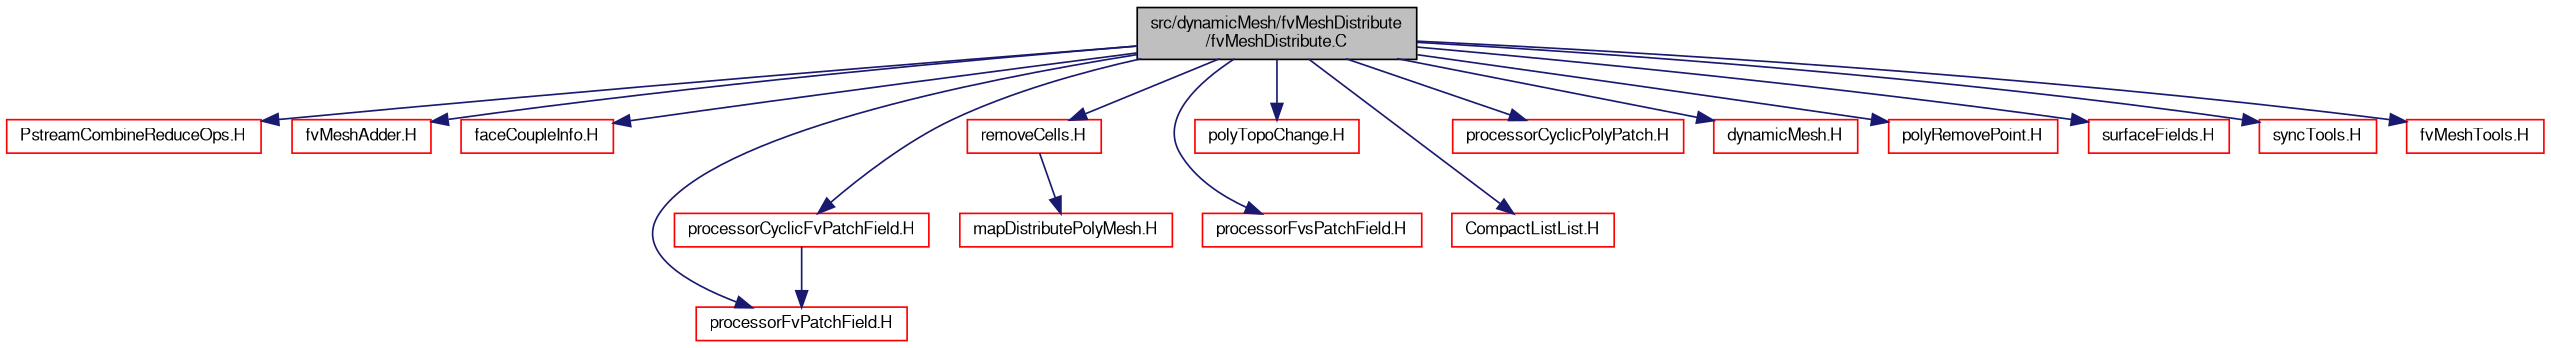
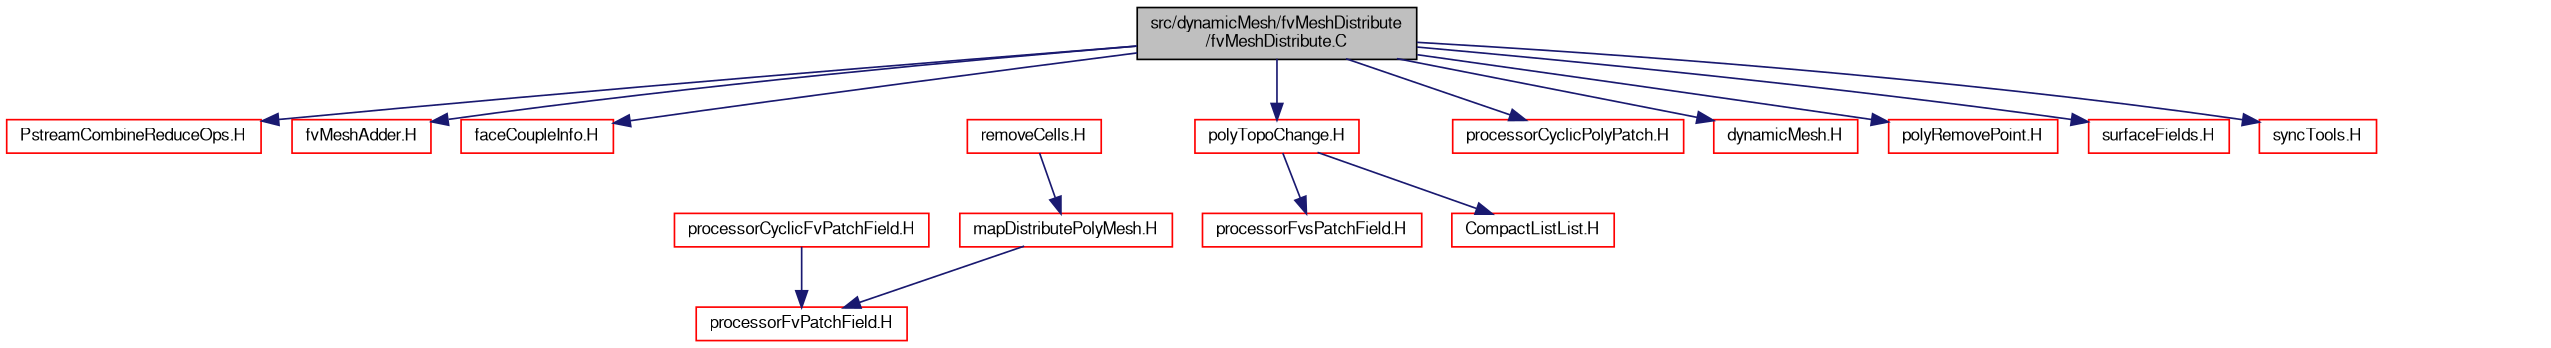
(1152, 86) -> none
(976, 109) -> none
(822, 125) -> (942, 274)
(1404, 131) -> (1397, 180)
(2475, 136) -> none
(1175, 138) -> (1292, 176)
